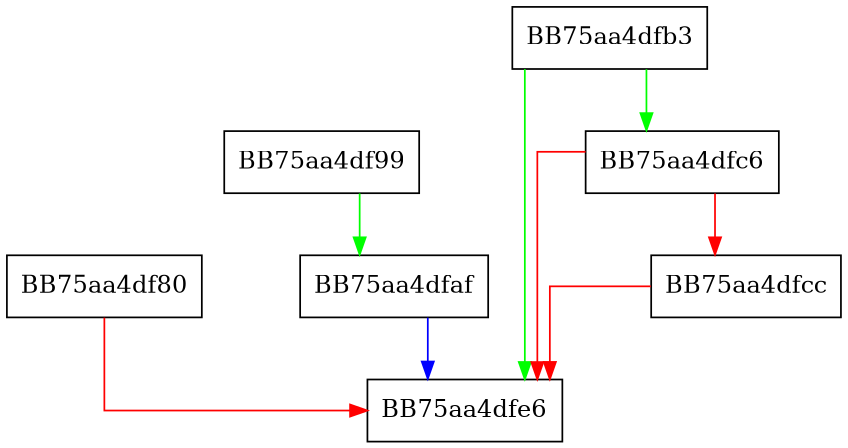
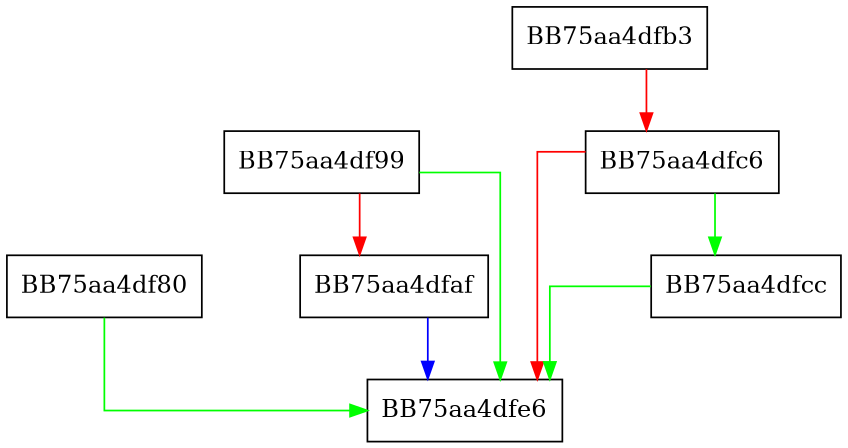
(646, 91) -> (646, 91)
(360, 215) -> (360, 215)
(715, 215) -> (715, 215)
(525, 216) -> (500, 227)
(563, 286) -> (563, 286)
(181, 411) -> (181, 411)
